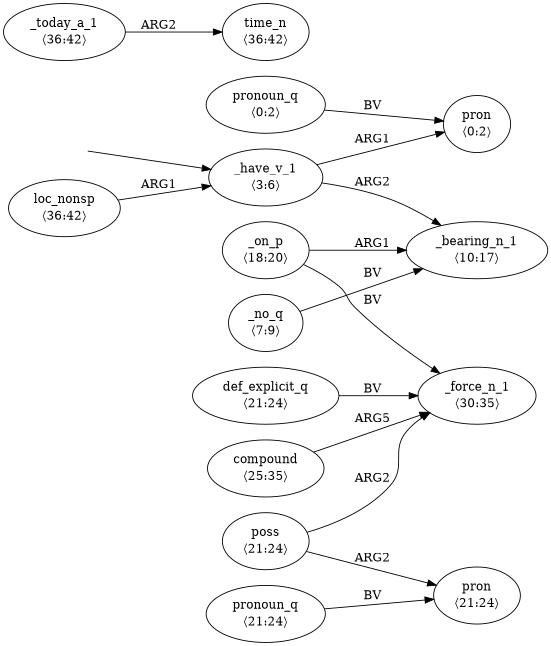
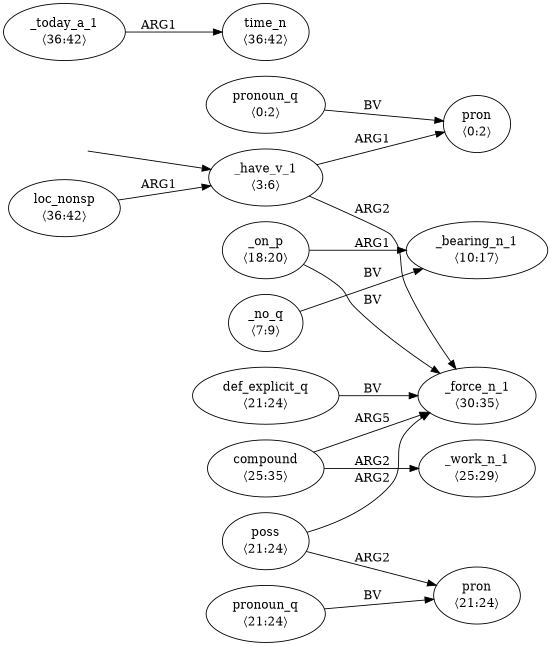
(159, 25) -> (159, 25)
(380, 196) -> (401, 258)
none -> (477, 468)
